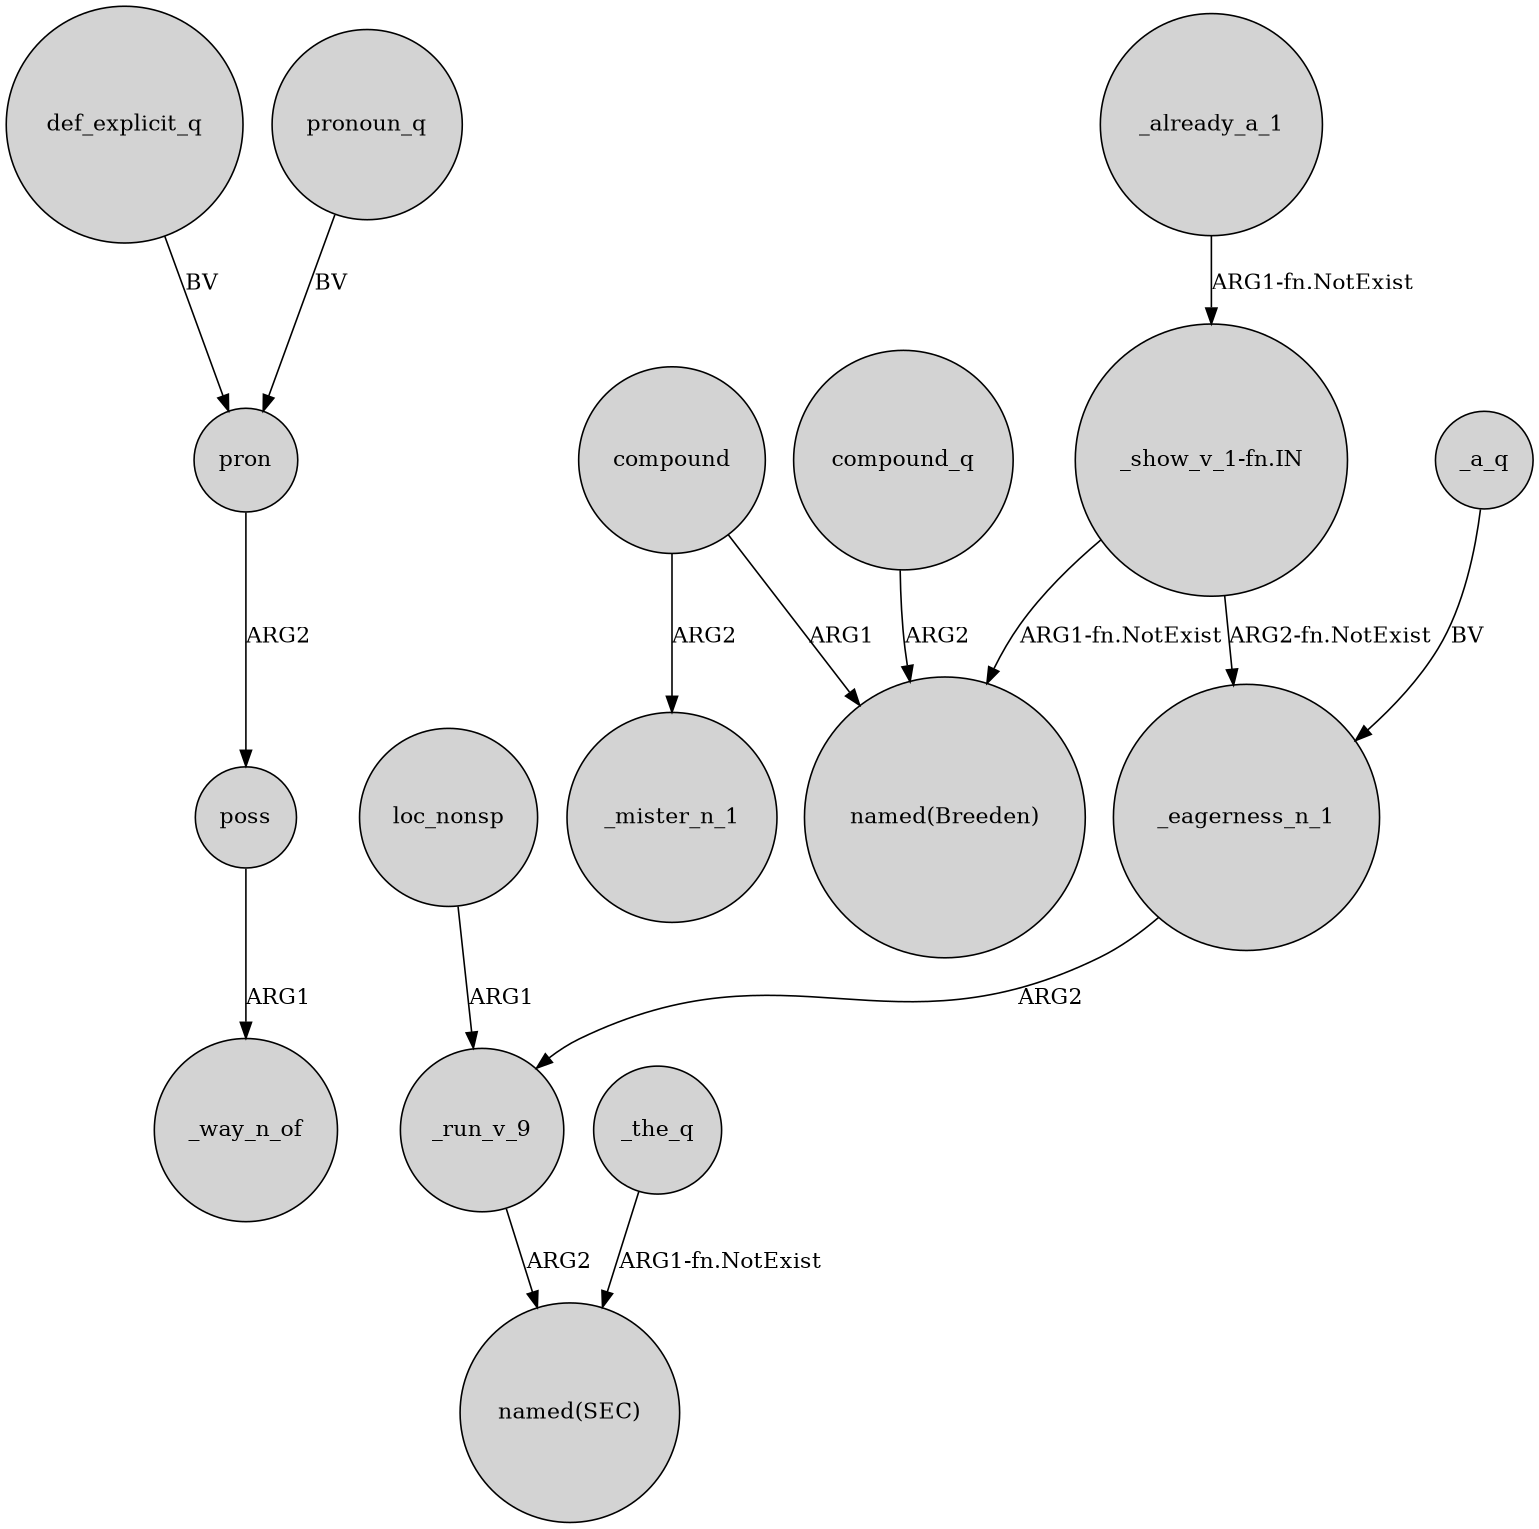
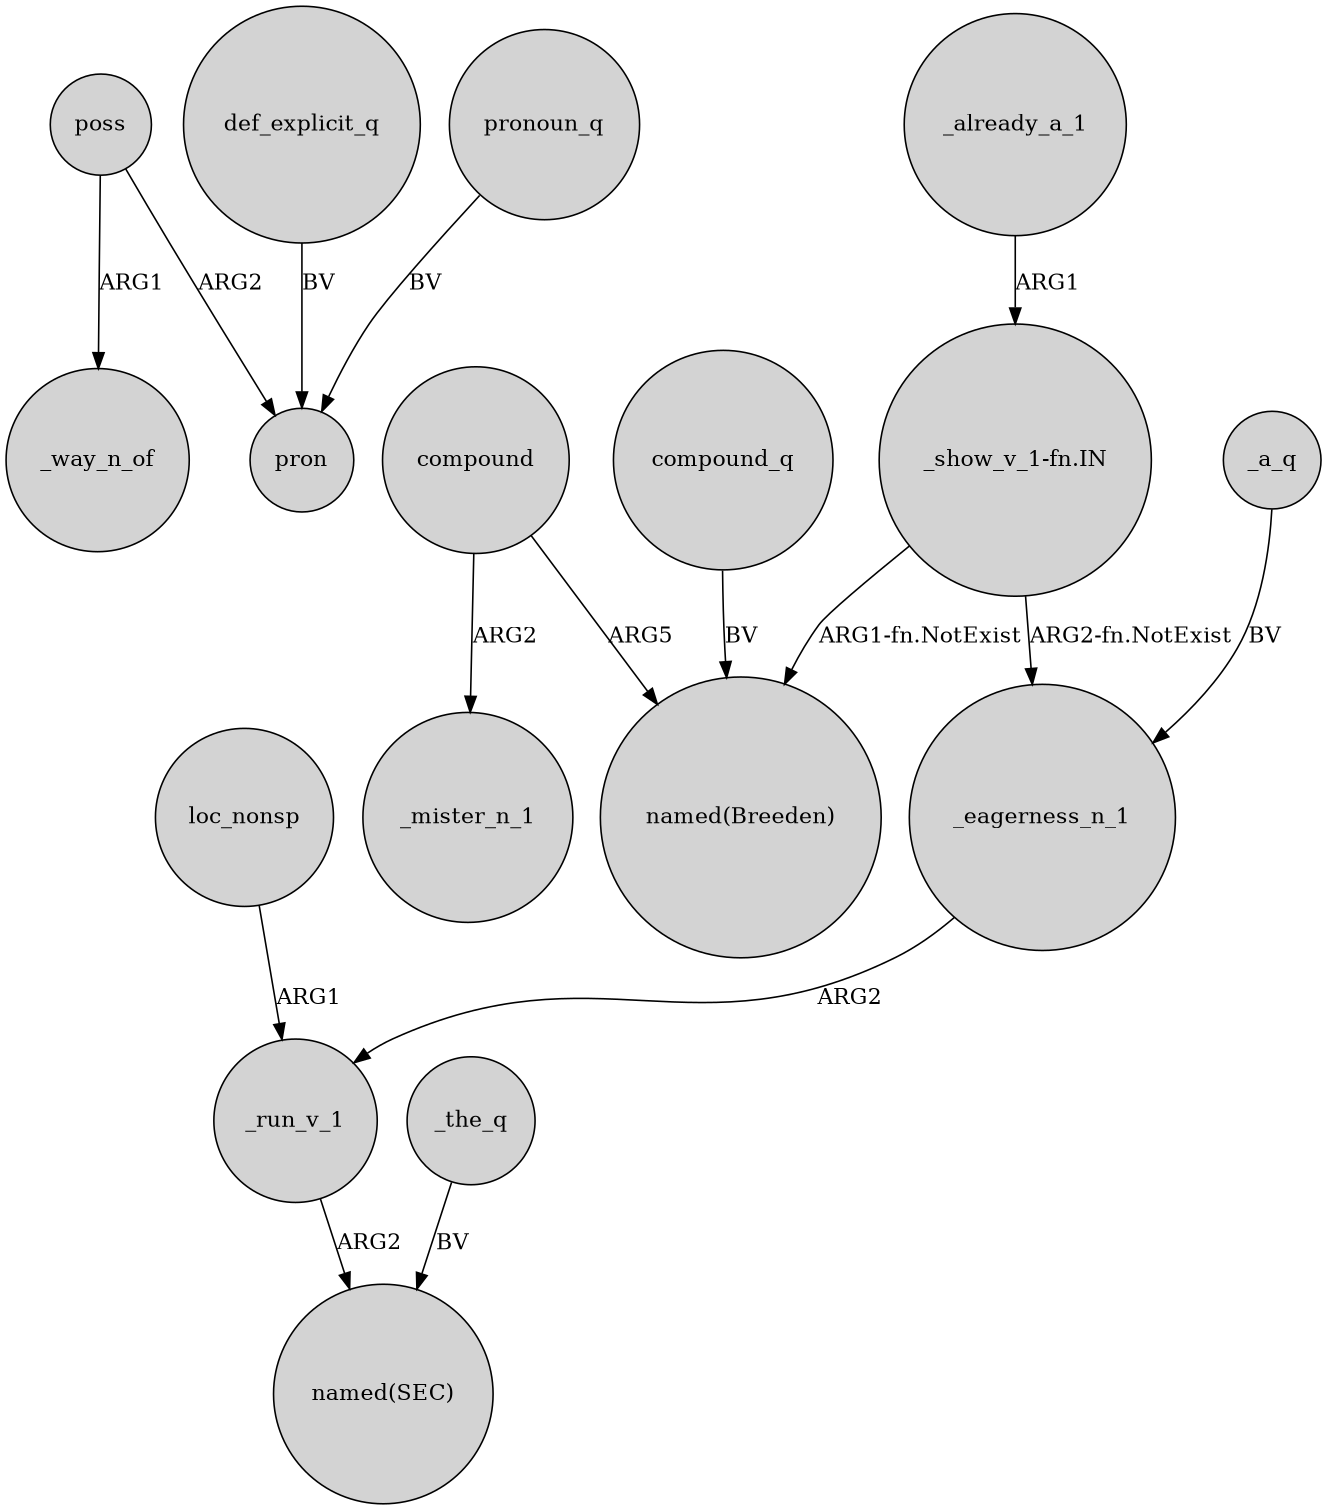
(1313, 284) -> (1048, 284)
(246, 631) -> (195, 286)
(842, 637) -> (641, 637)
(938, 637) -> (742, 637)
(482, 1130) -> (296, 1121)
(721, 1262) -> (453, 1243)
